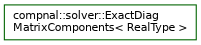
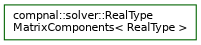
(100, 22) -> (100, 22)
